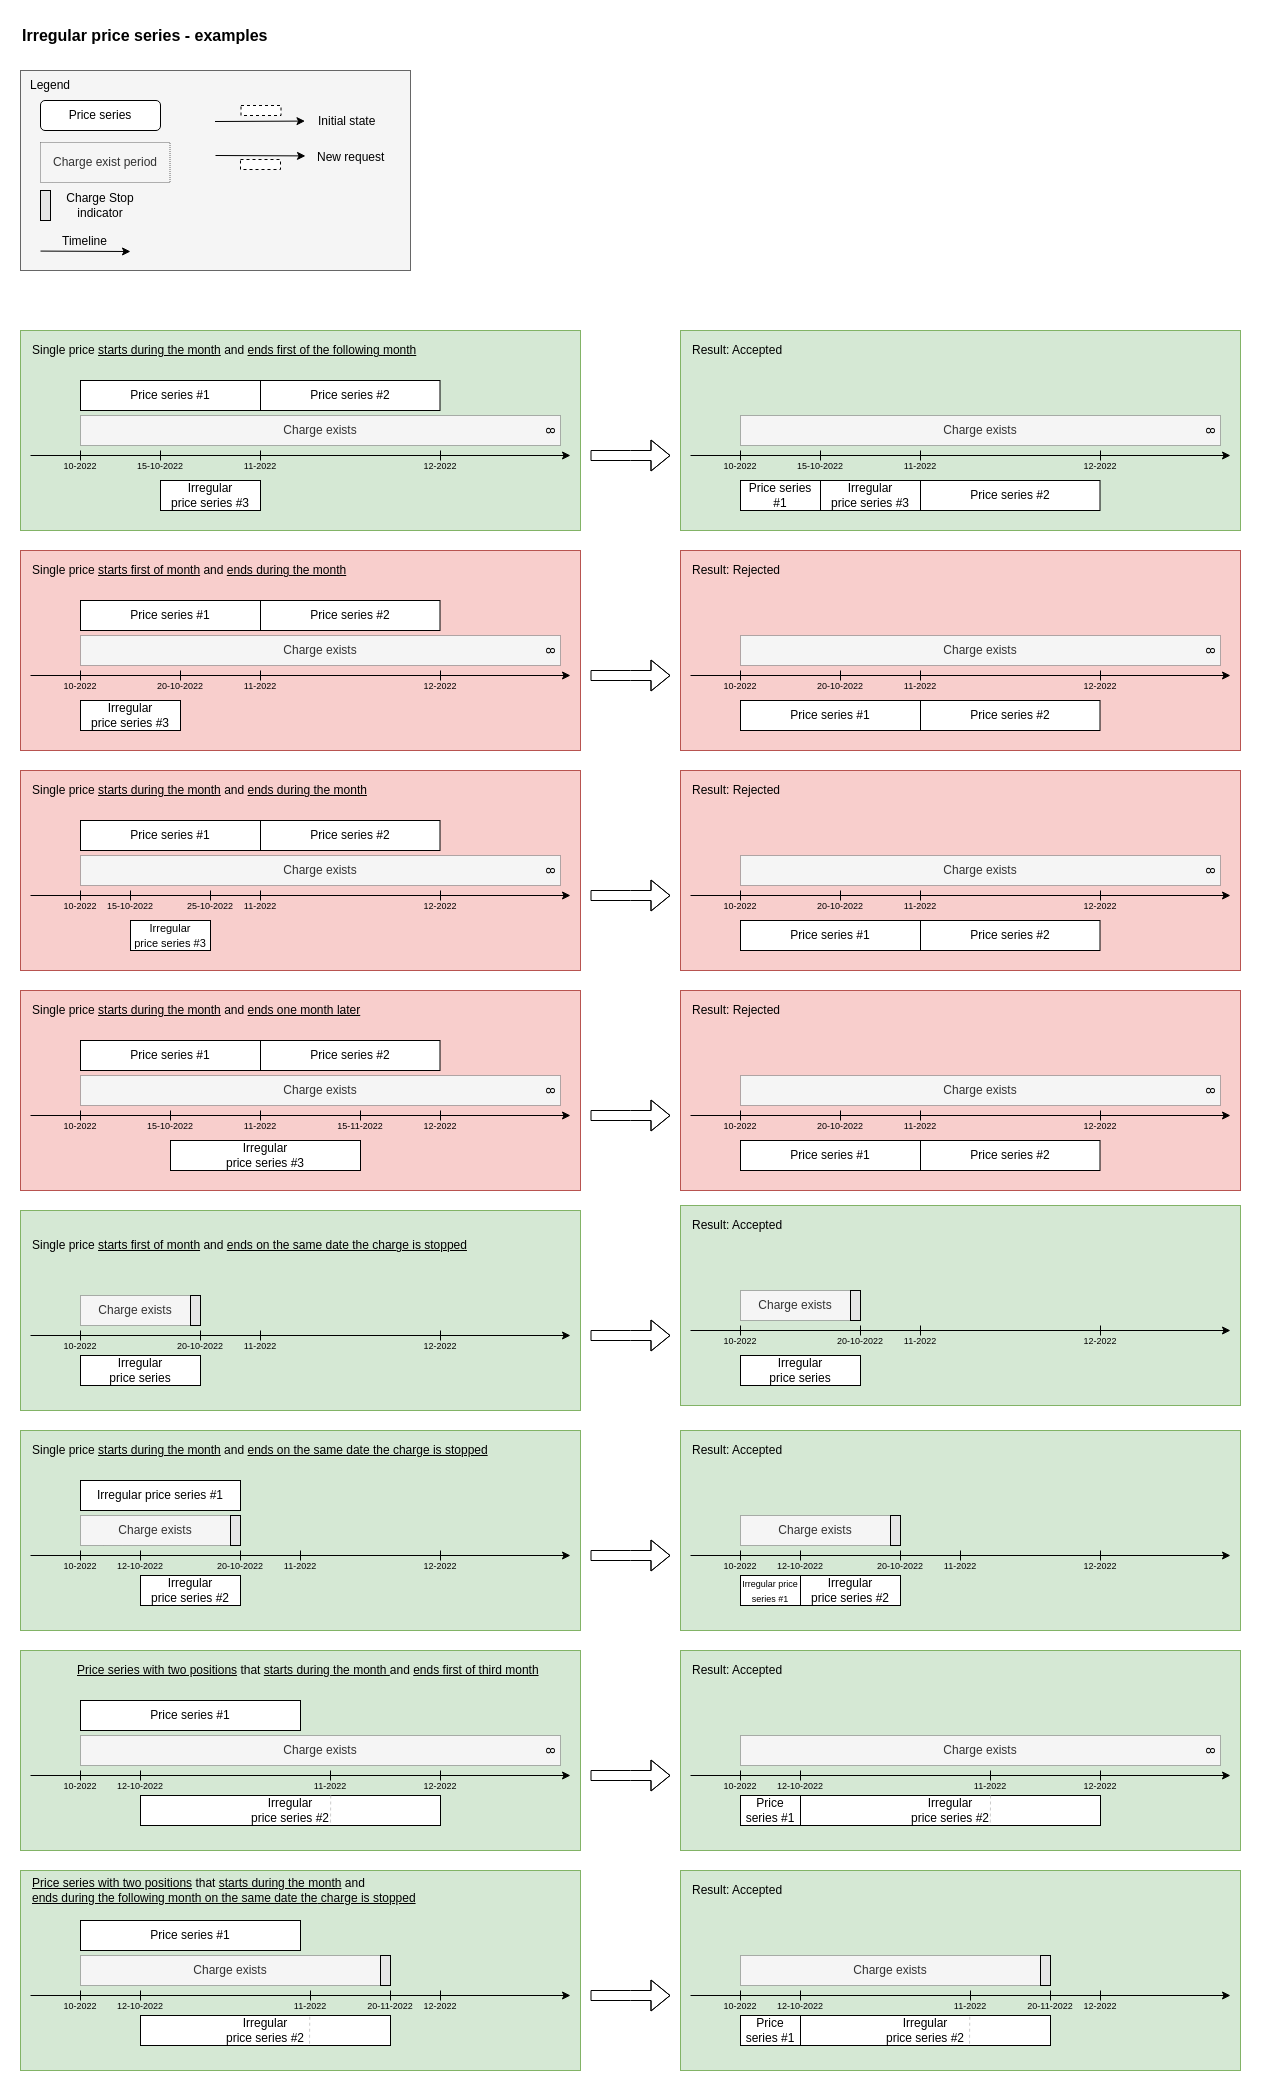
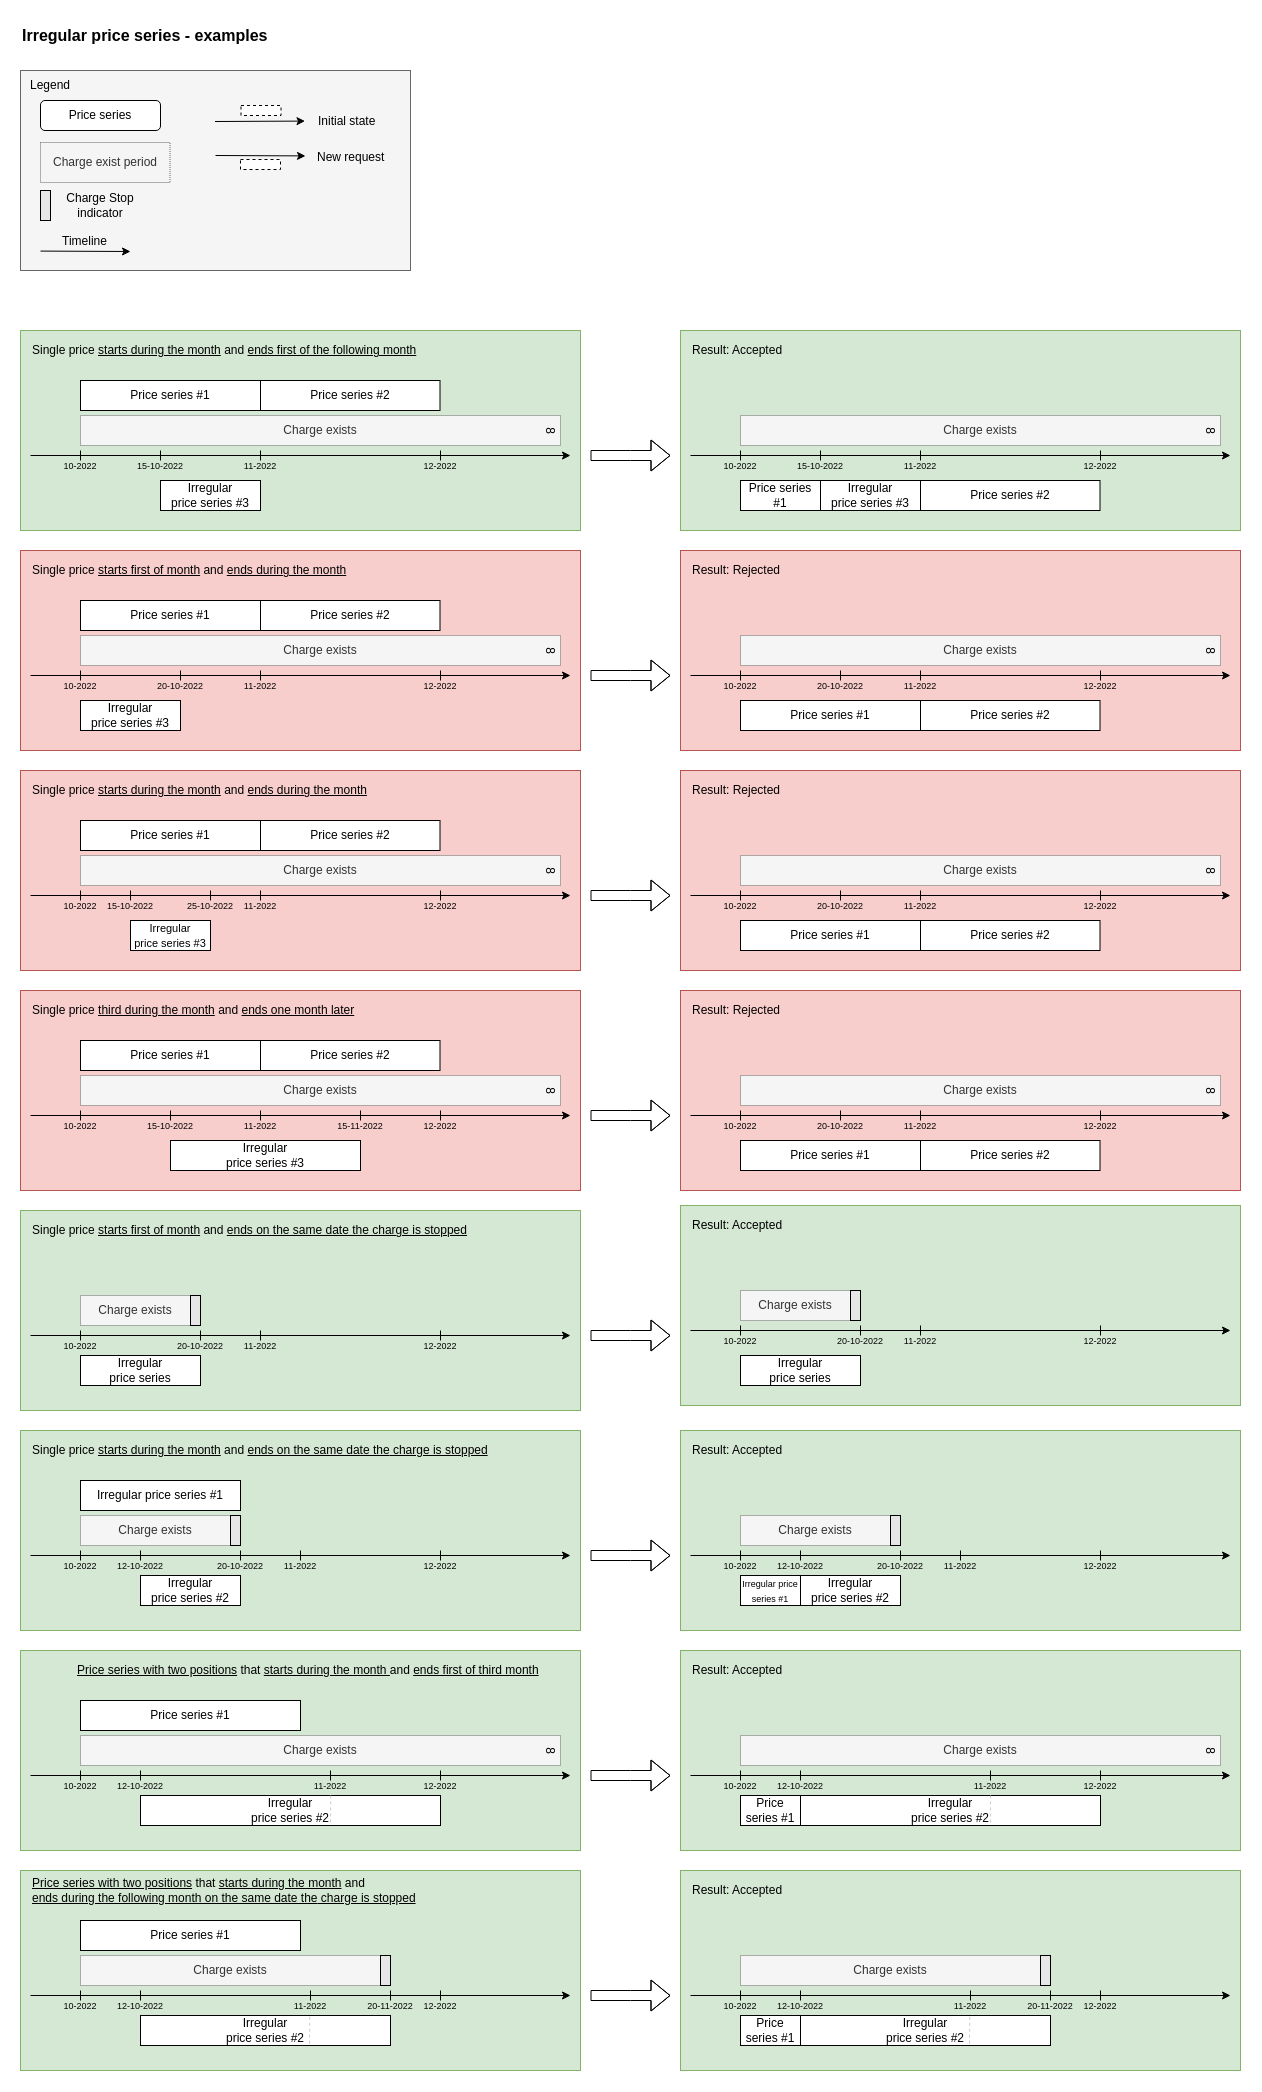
(216, 1011) -> (211, 1011)
(261, 1246) -> (261, 1231)
